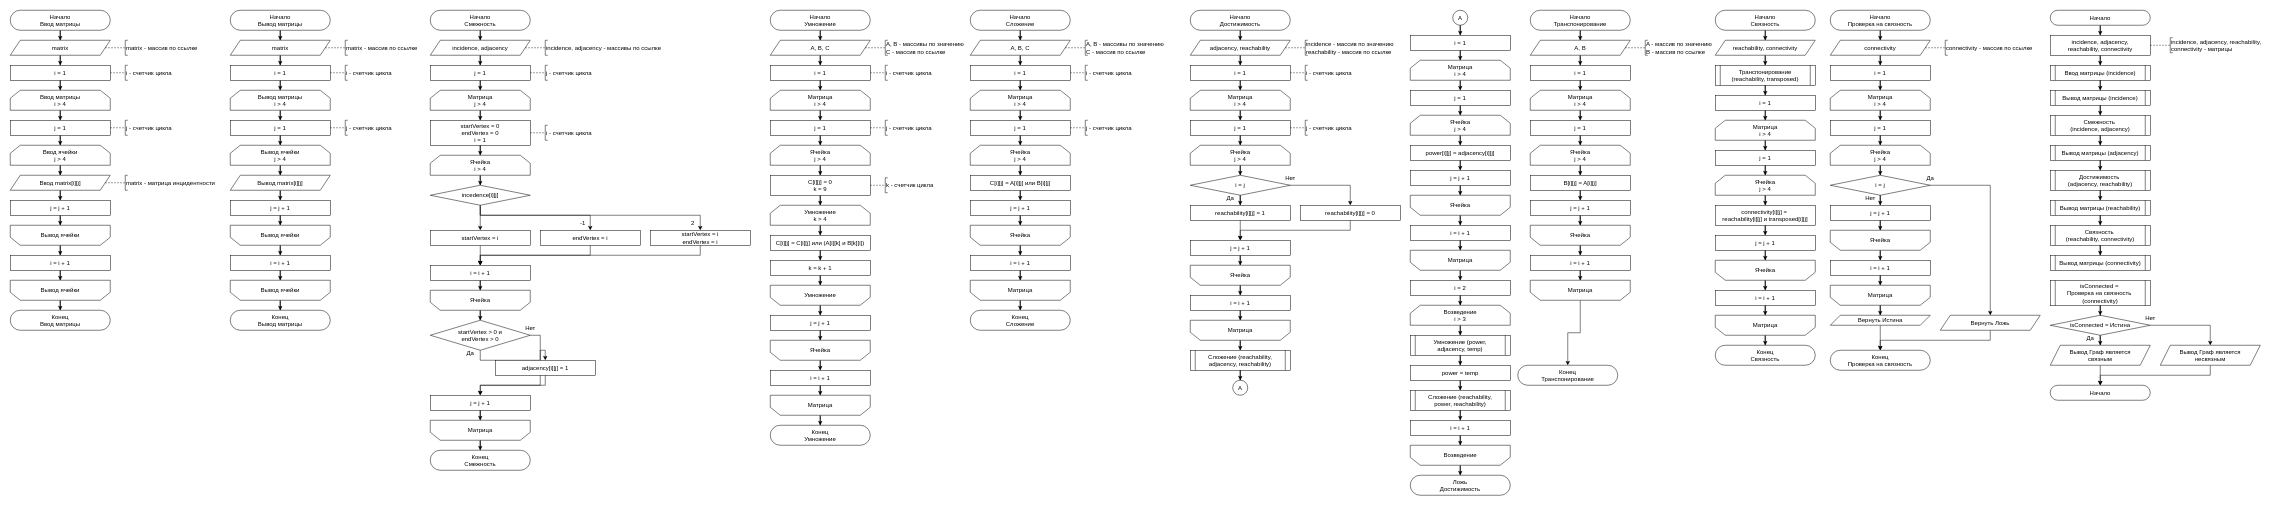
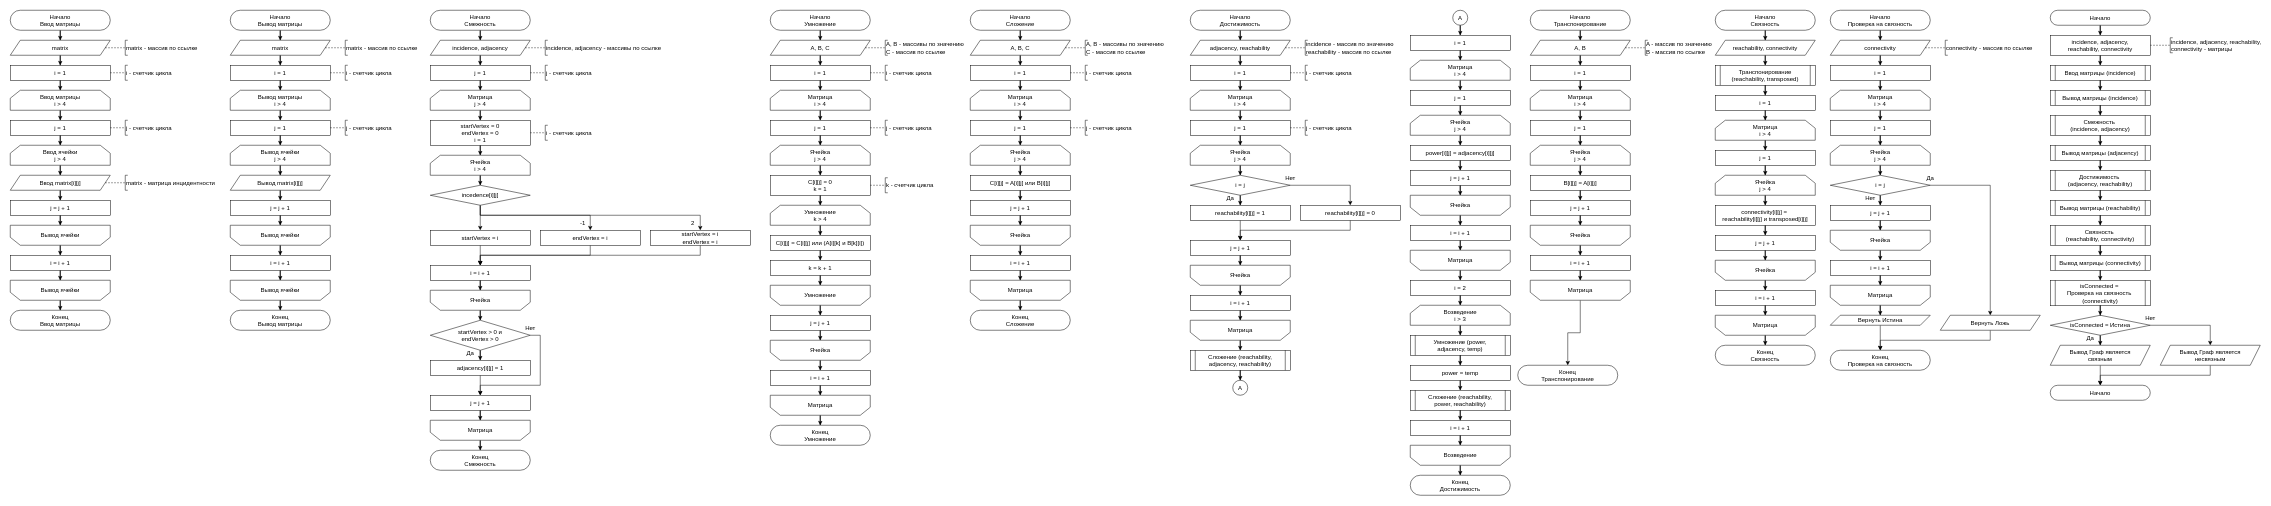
(820, 185) -> (820, 185)
none -> (2100, 277)
(545, 368) -> (480, 368)
(1460, 485) -> (1460, 485)
